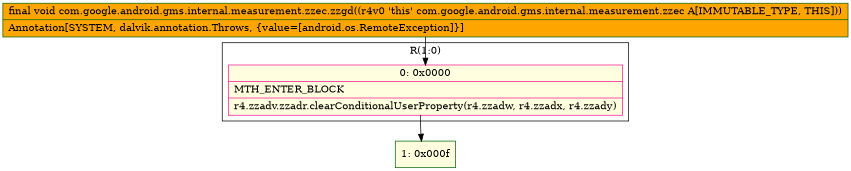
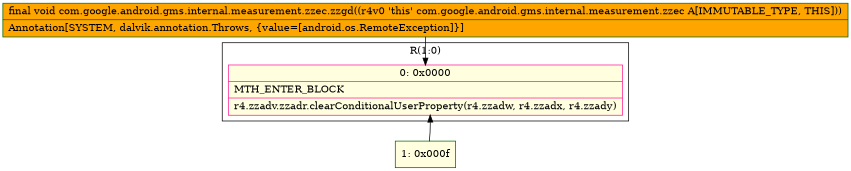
(421, 125) -> (430, 132)
